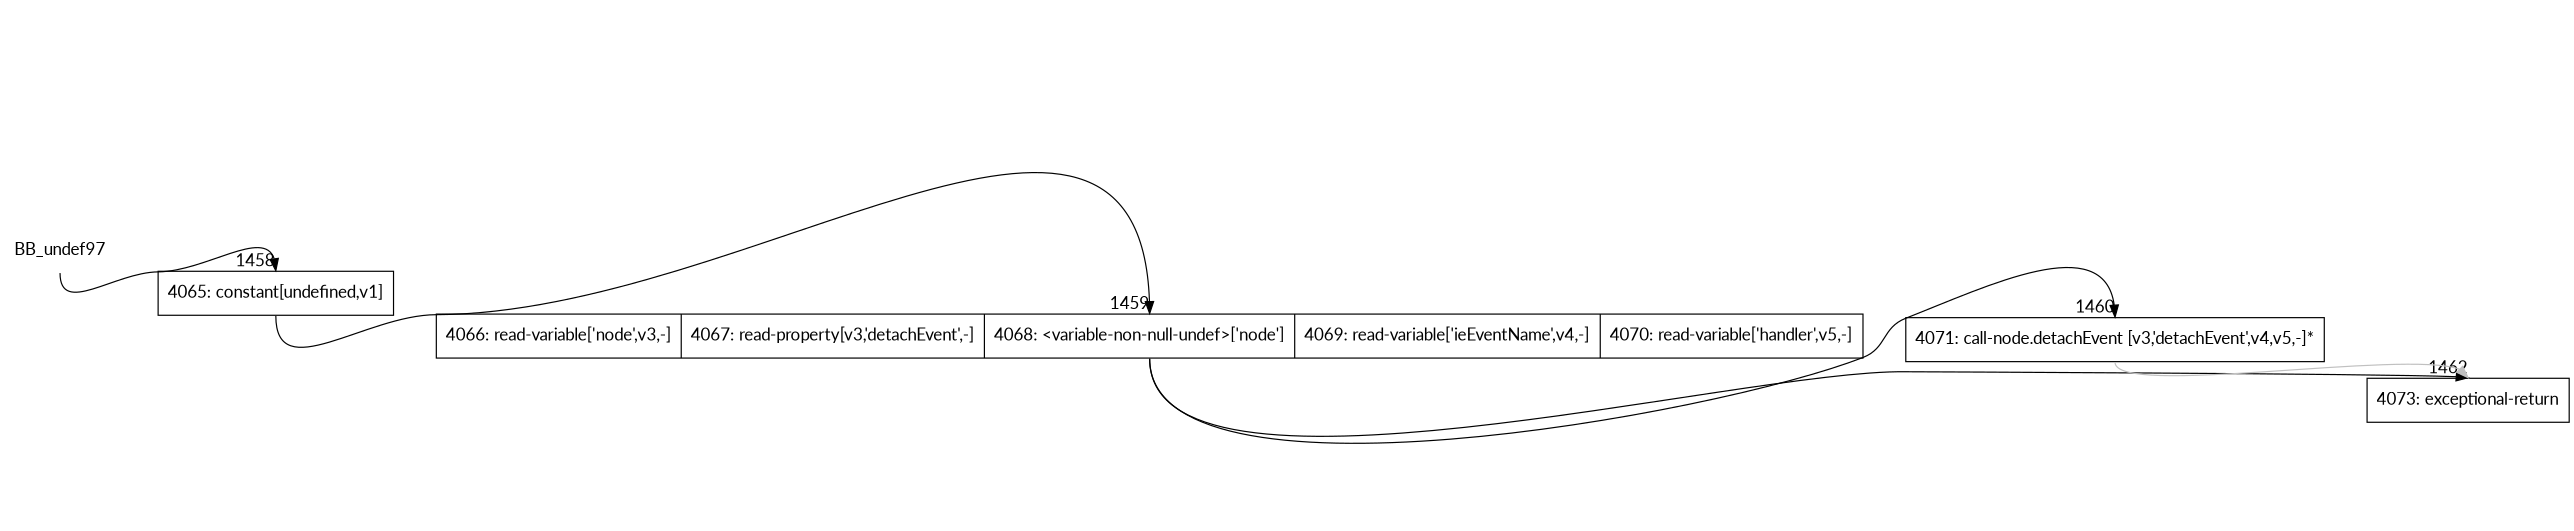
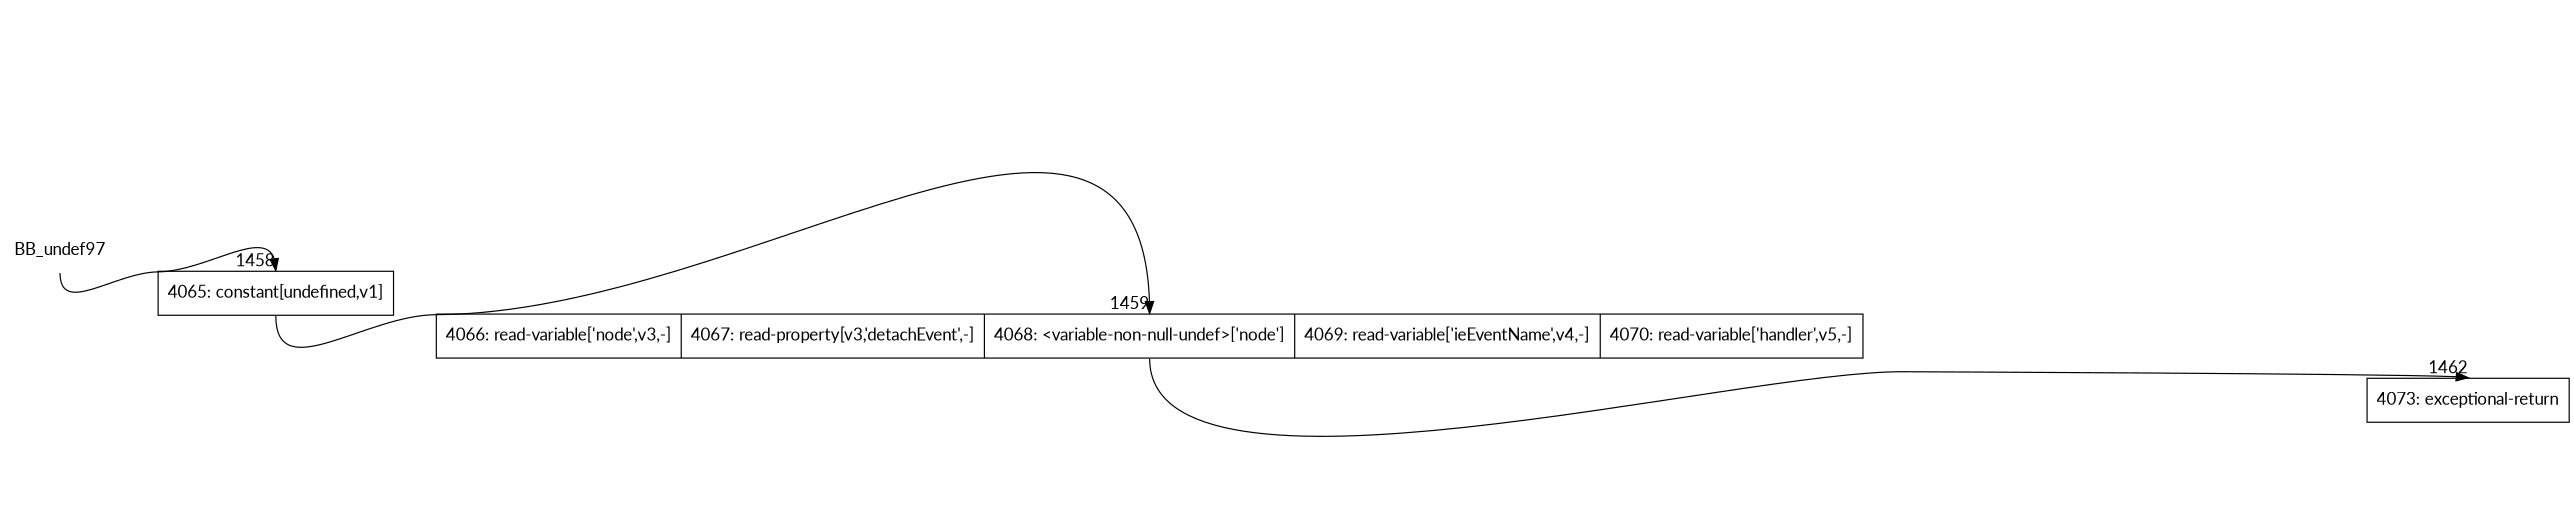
(2115, 340) -> none
